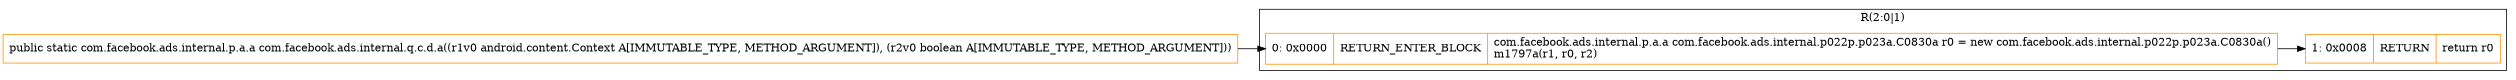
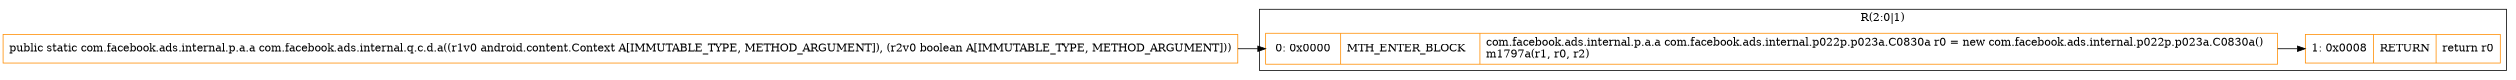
(1411, 48) -> (1406, 48)
